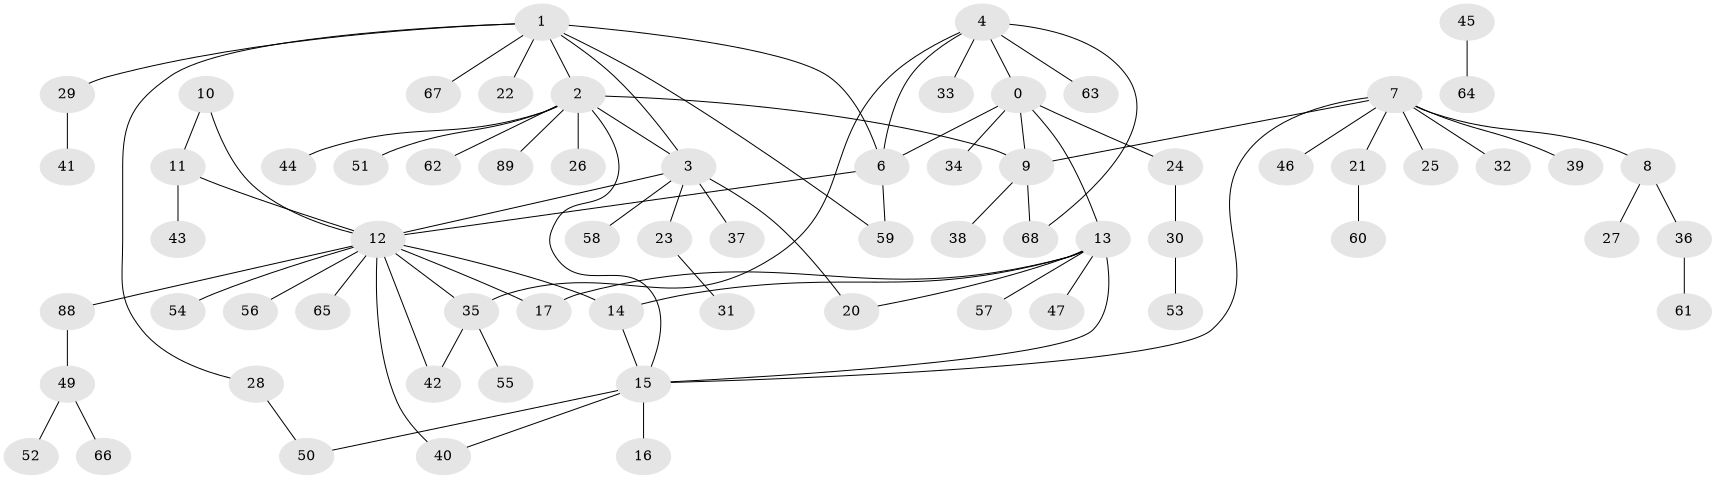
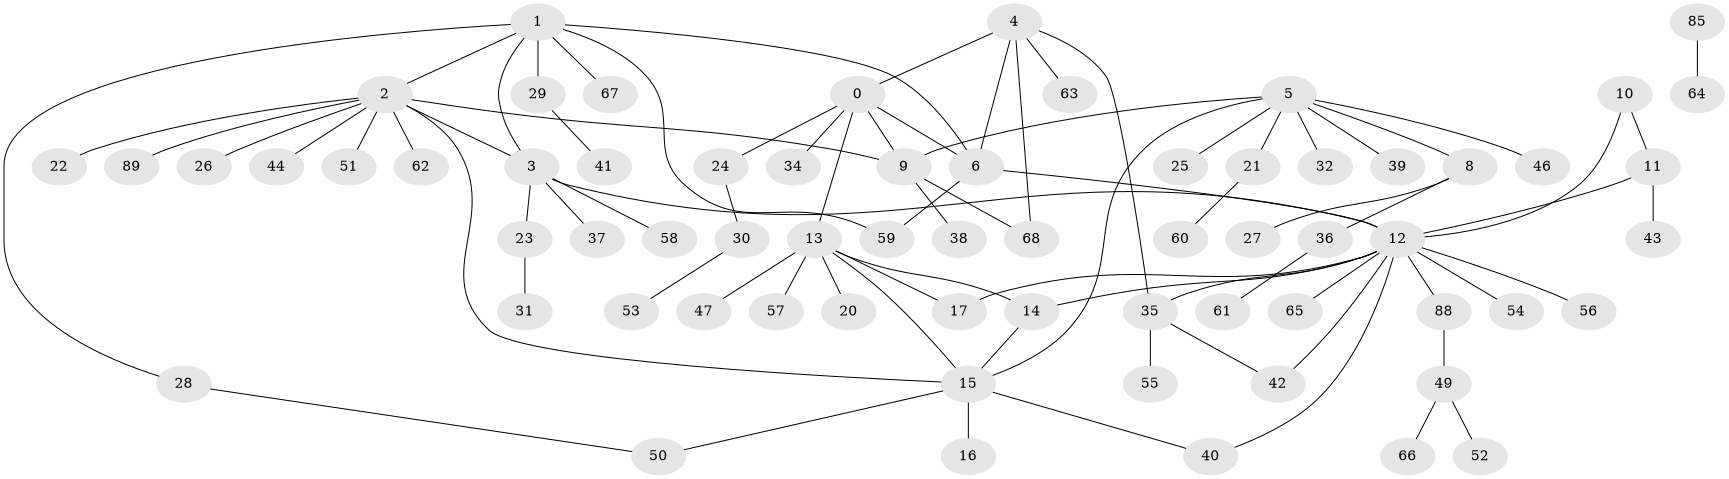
(1467, 22) -> (1697, 22)
(524, 58) -> (217, 119)
(946, 95) -> none
(1395, 95) -> (1289, 95)
(782, 229) -> none
